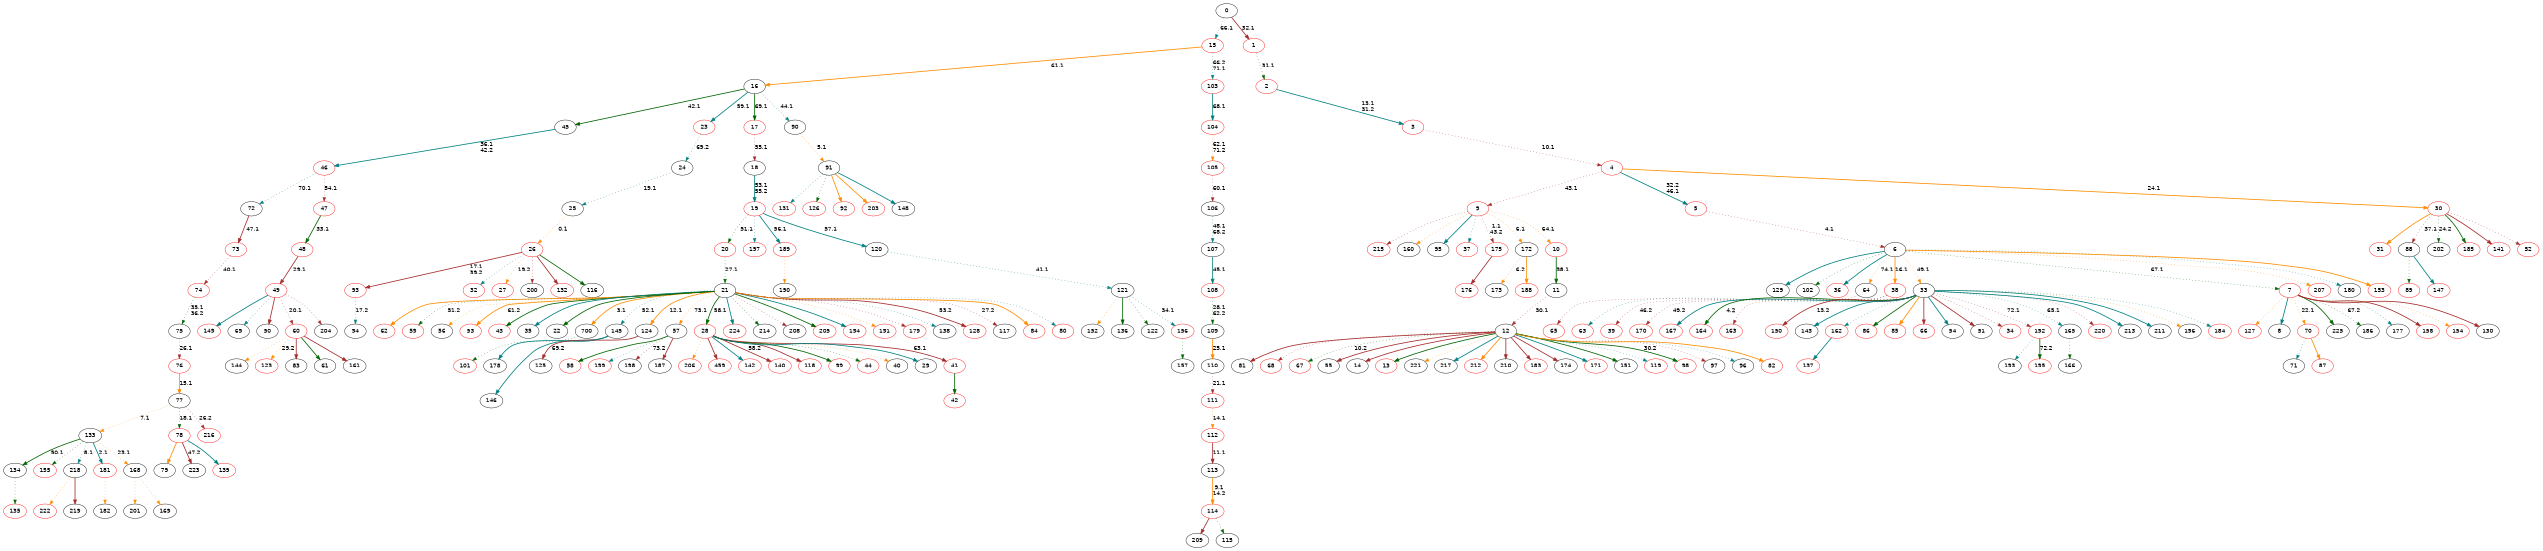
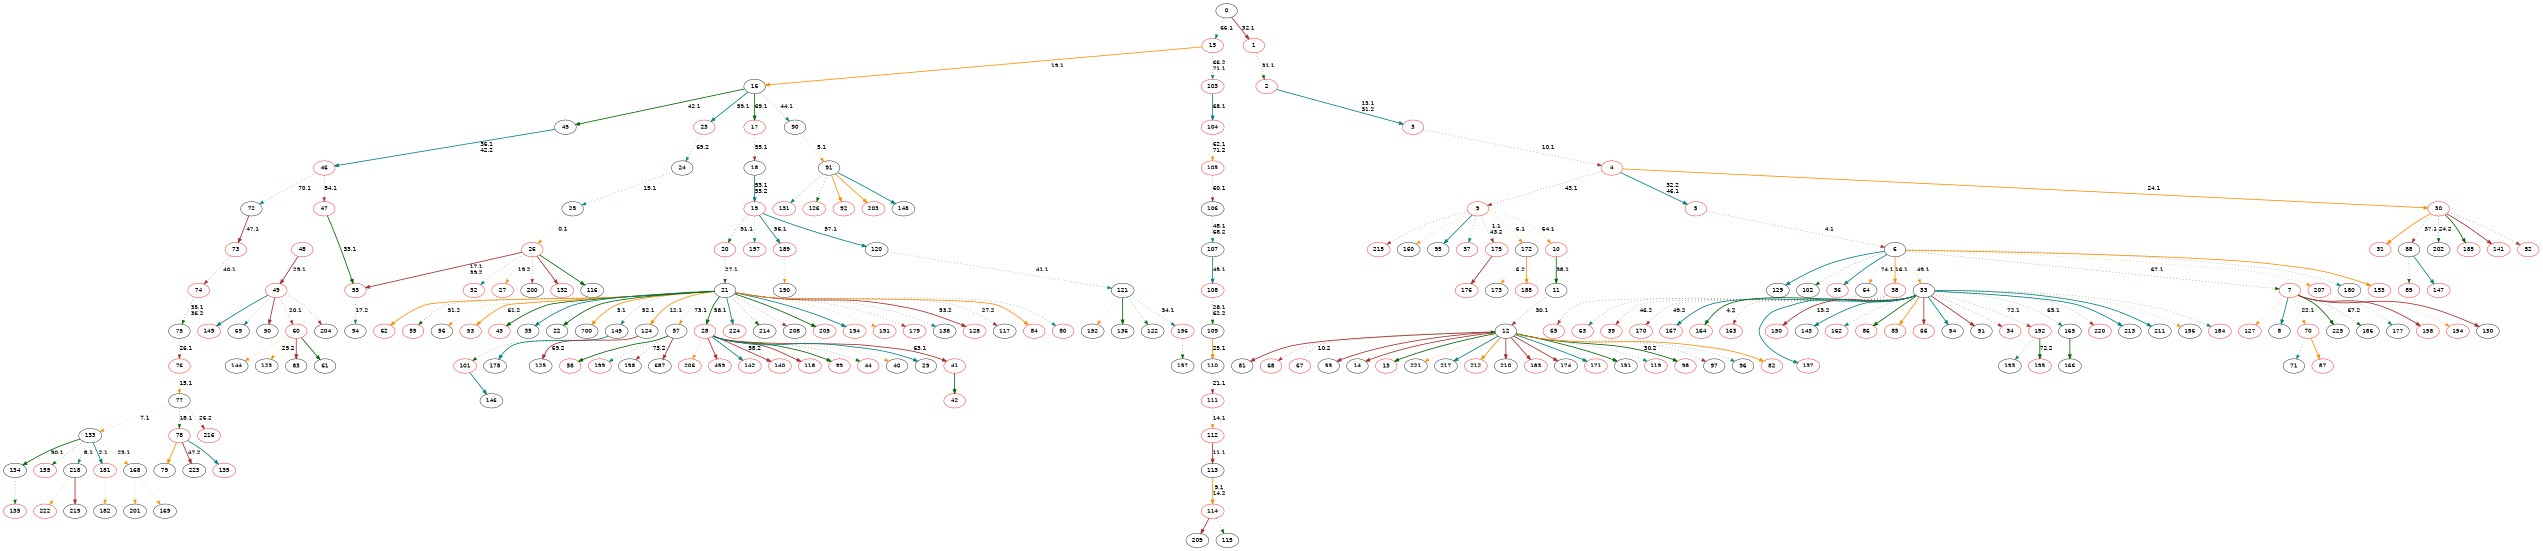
(1057, 66) -> (1057, 66)
(314, 227) -> (340, 247)
(1402, 338) -> (1394, 337)
(544, 346) -> (477, 382)
(1824, 347) -> (1797, 304)
(2070, 347) -> (2070, 347)
(267, 366) -> (267, 366)
(355, 366) -> none
(660, 366) -> (660, 366)
(179, 381) -> (179, 381)
